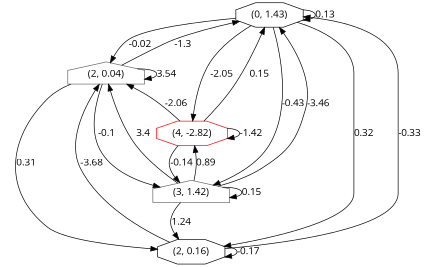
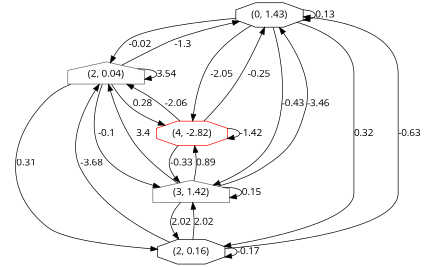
(259, 74) -> (259, 74)
none -> (132, 108)
(410, 133) -> (410, 133)
(182, 163) -> (182, 163)
(181, 222) -> (181, 222)
none -> (194, 224)
